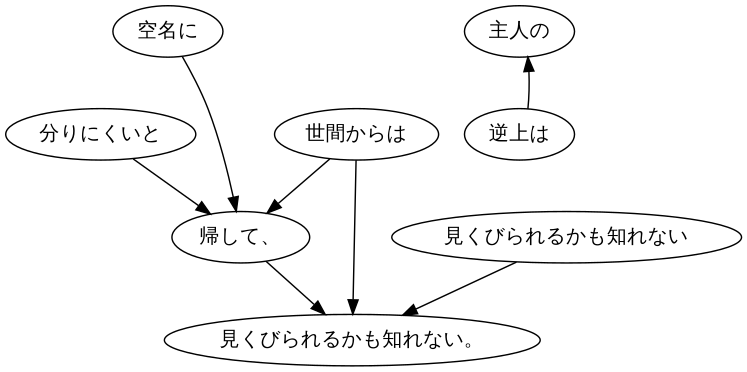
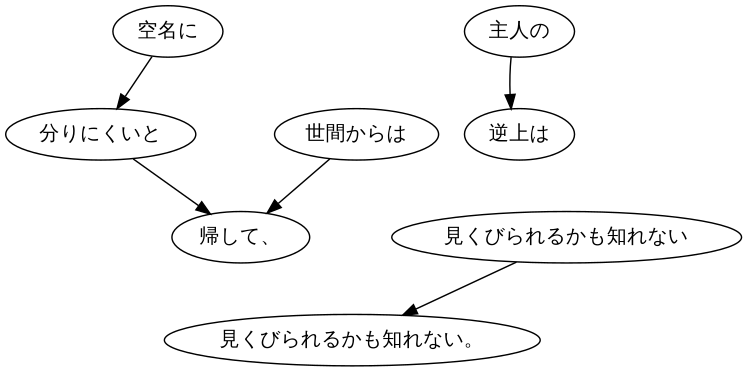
(529, 90) -> (510, 76)
(214, 125) -> (139, 77)
(355, 230) -> none
(290, 283) -> none
